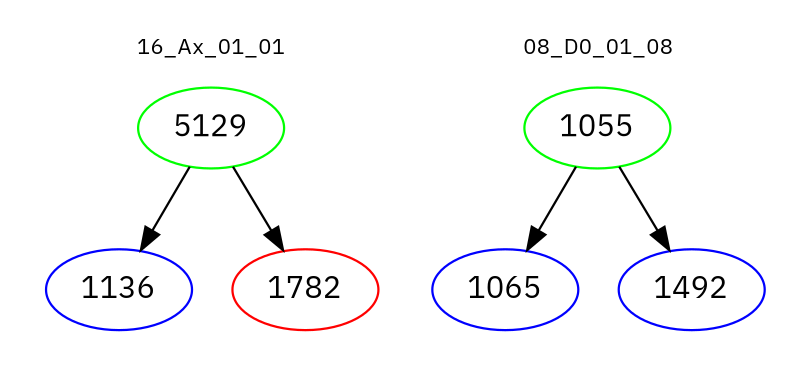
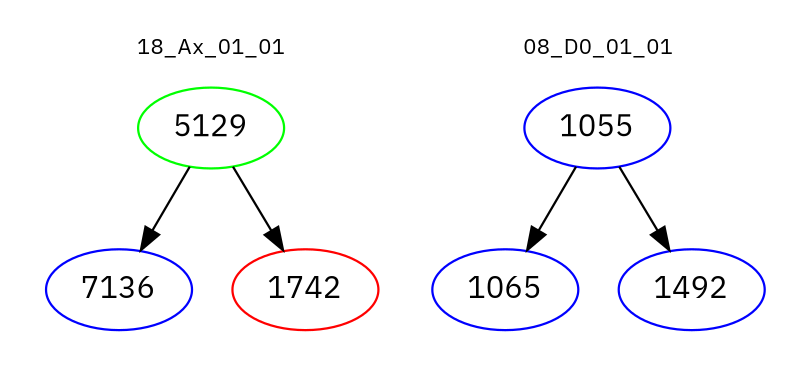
(212, 48) -> (212, 48)
(599, 48) -> (599, 48)
(597, 128) -> (597, 128)
(119, 290) -> (119, 290)
(305, 290) -> (305, 290)
